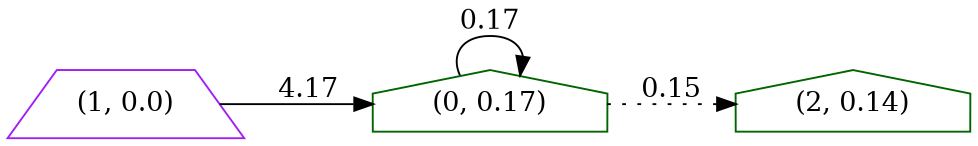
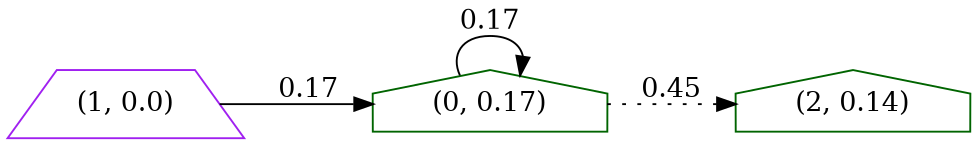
(309, 90) -> (309, 90)
(672, 90) -> (672, 90)
